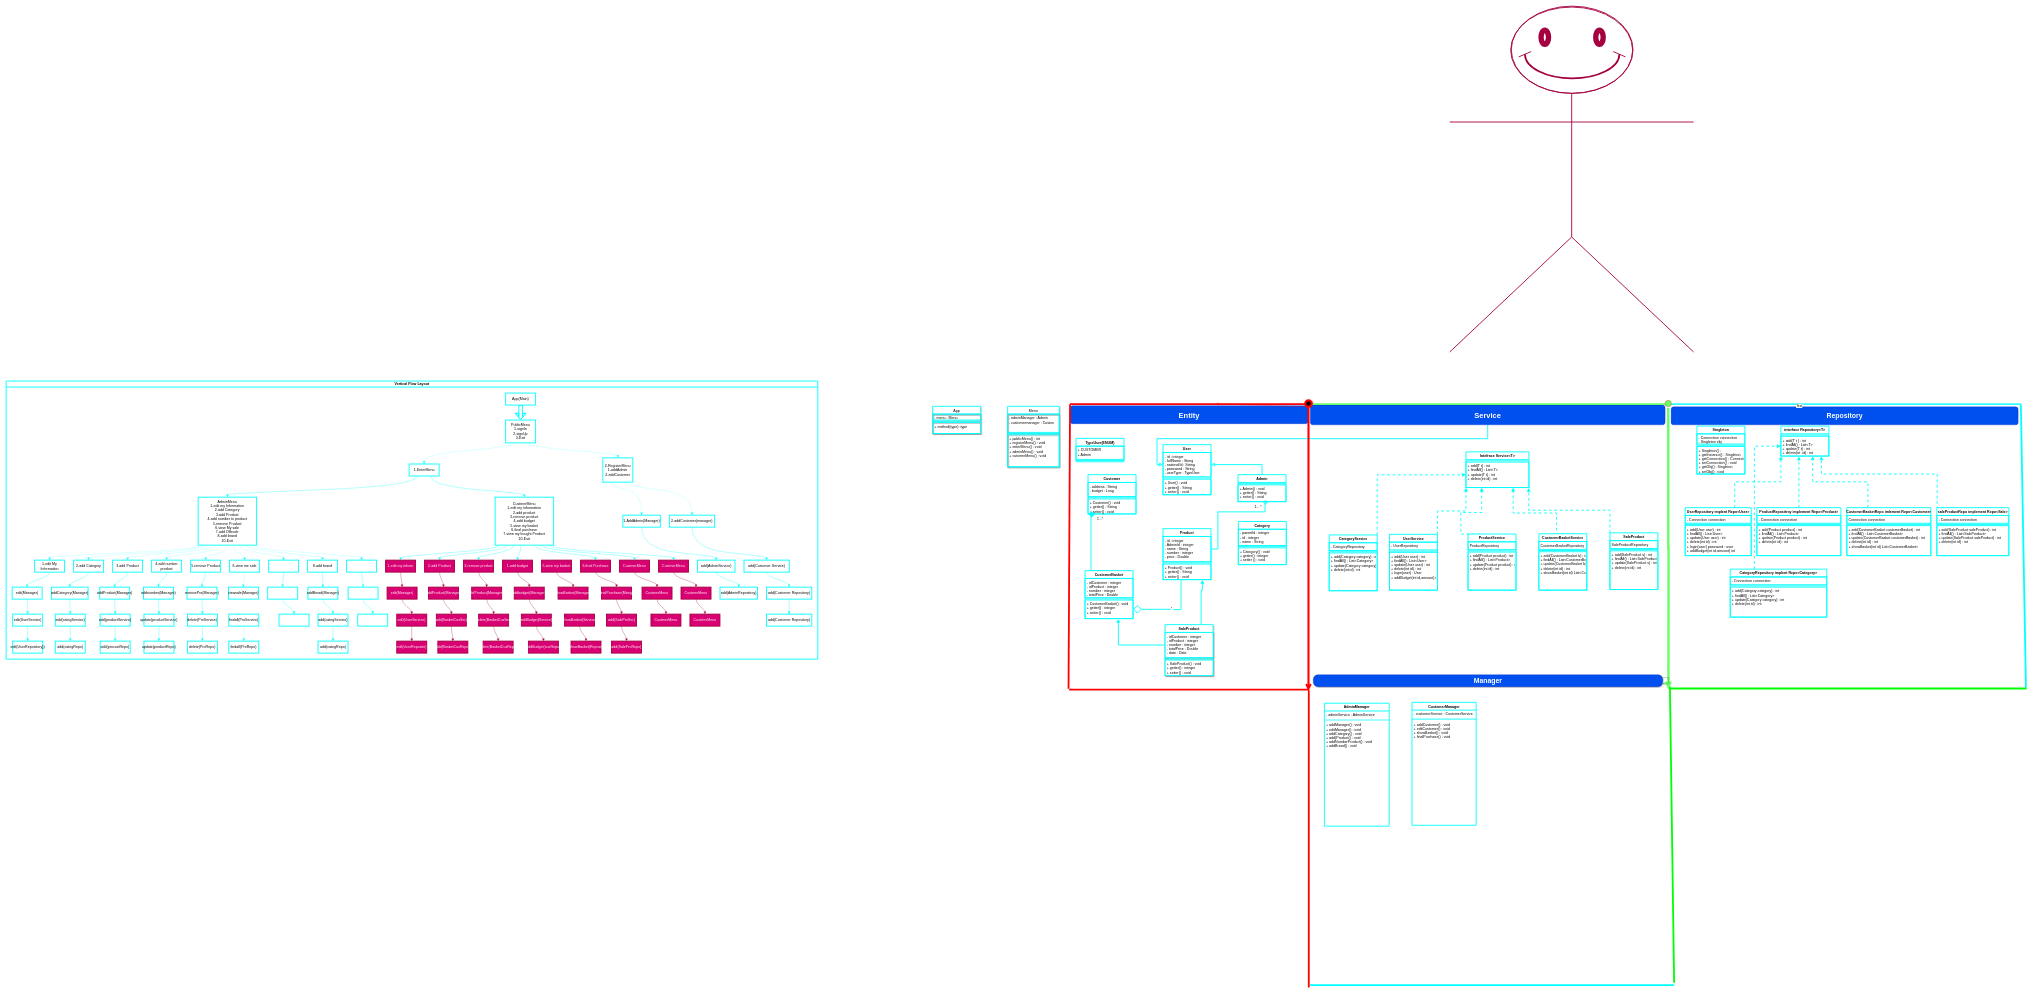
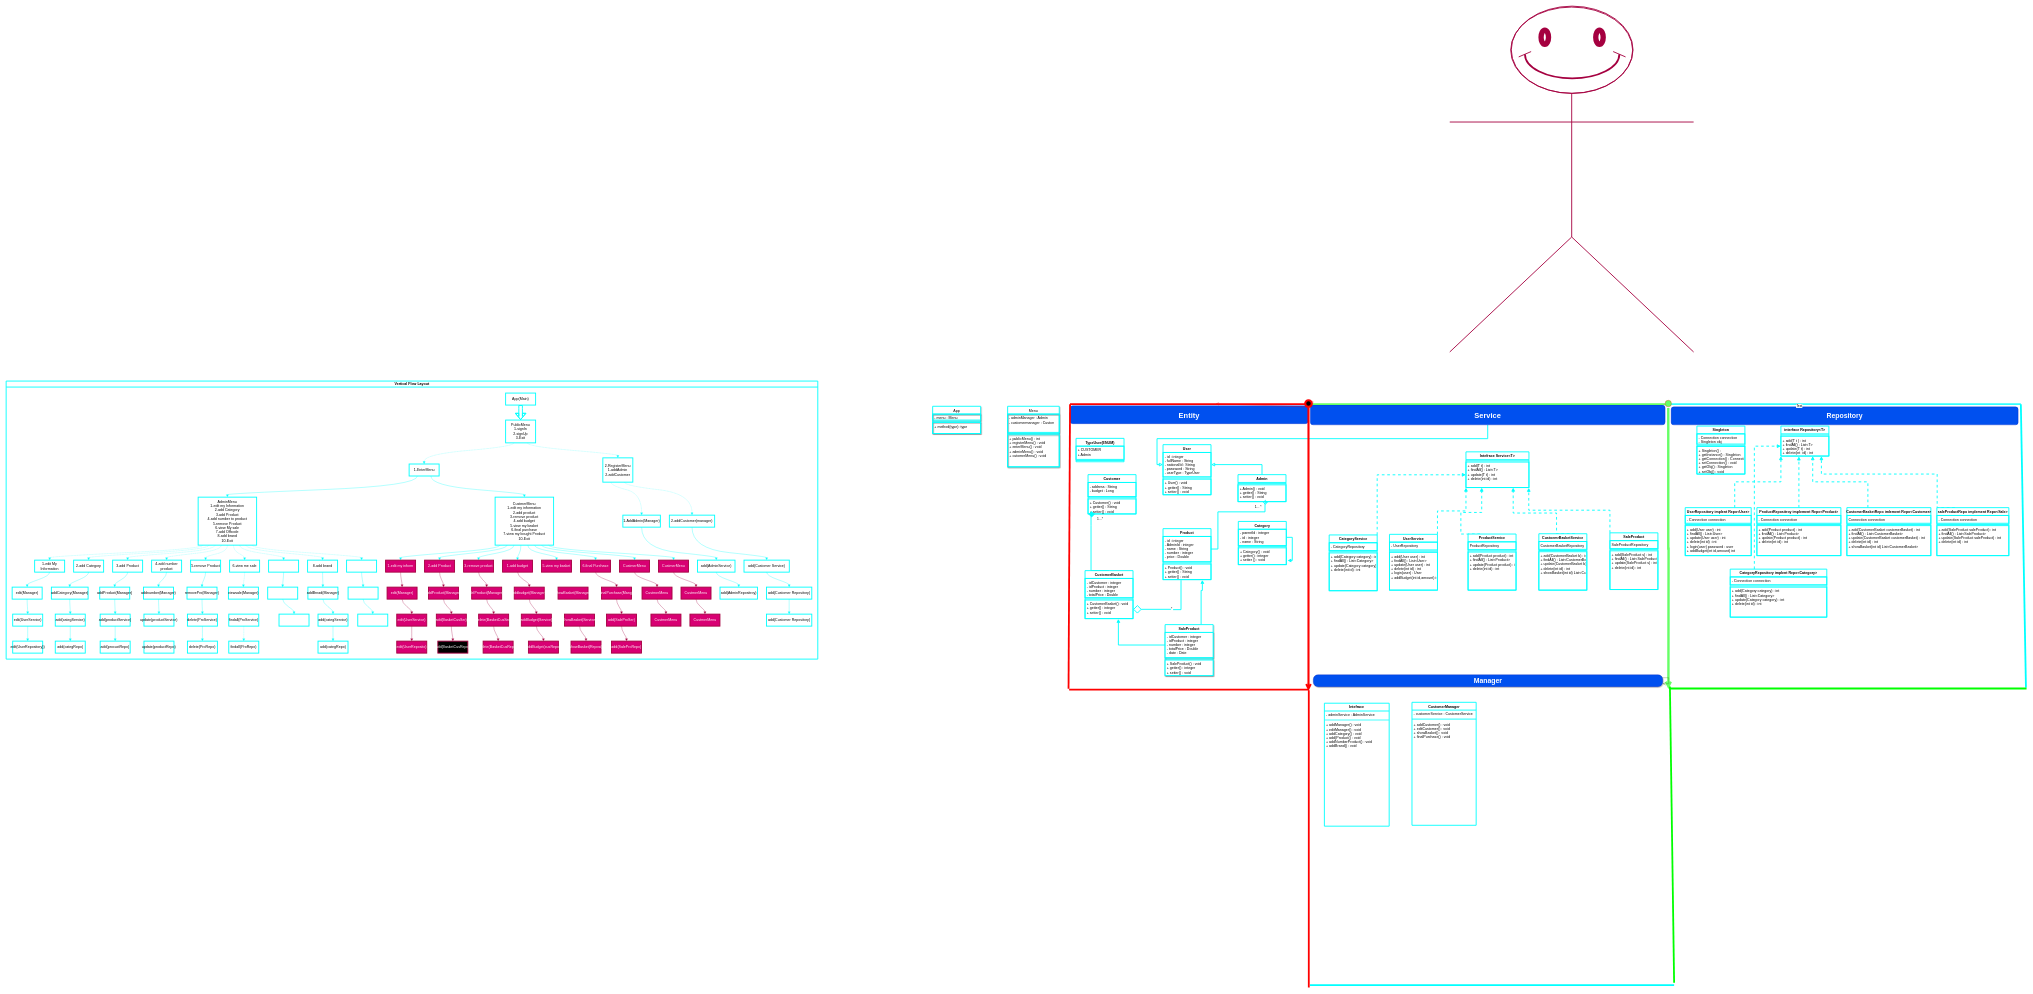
none -> (1293, 547)
none -> (556, 557)
(572, 584) -> none
(159, 637) -> none
(453, 647) -> (453, 647)
(1357, 707) -> (1357, 707)
